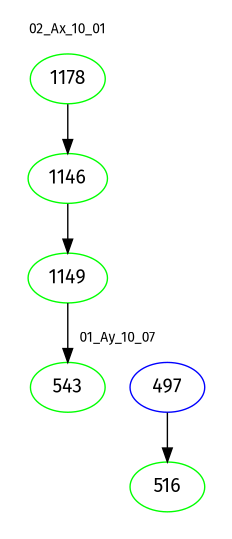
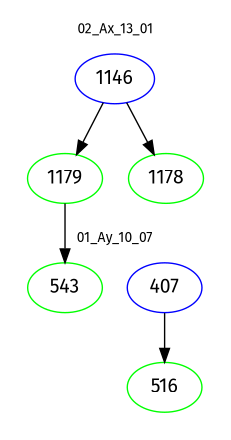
(68, 30) -> (116, 30)
(68, 122) -> (137, 122)
(68, 178) -> (115, 79)
(68, 278) -> (65, 178)
(167, 387) -> (165, 288)
